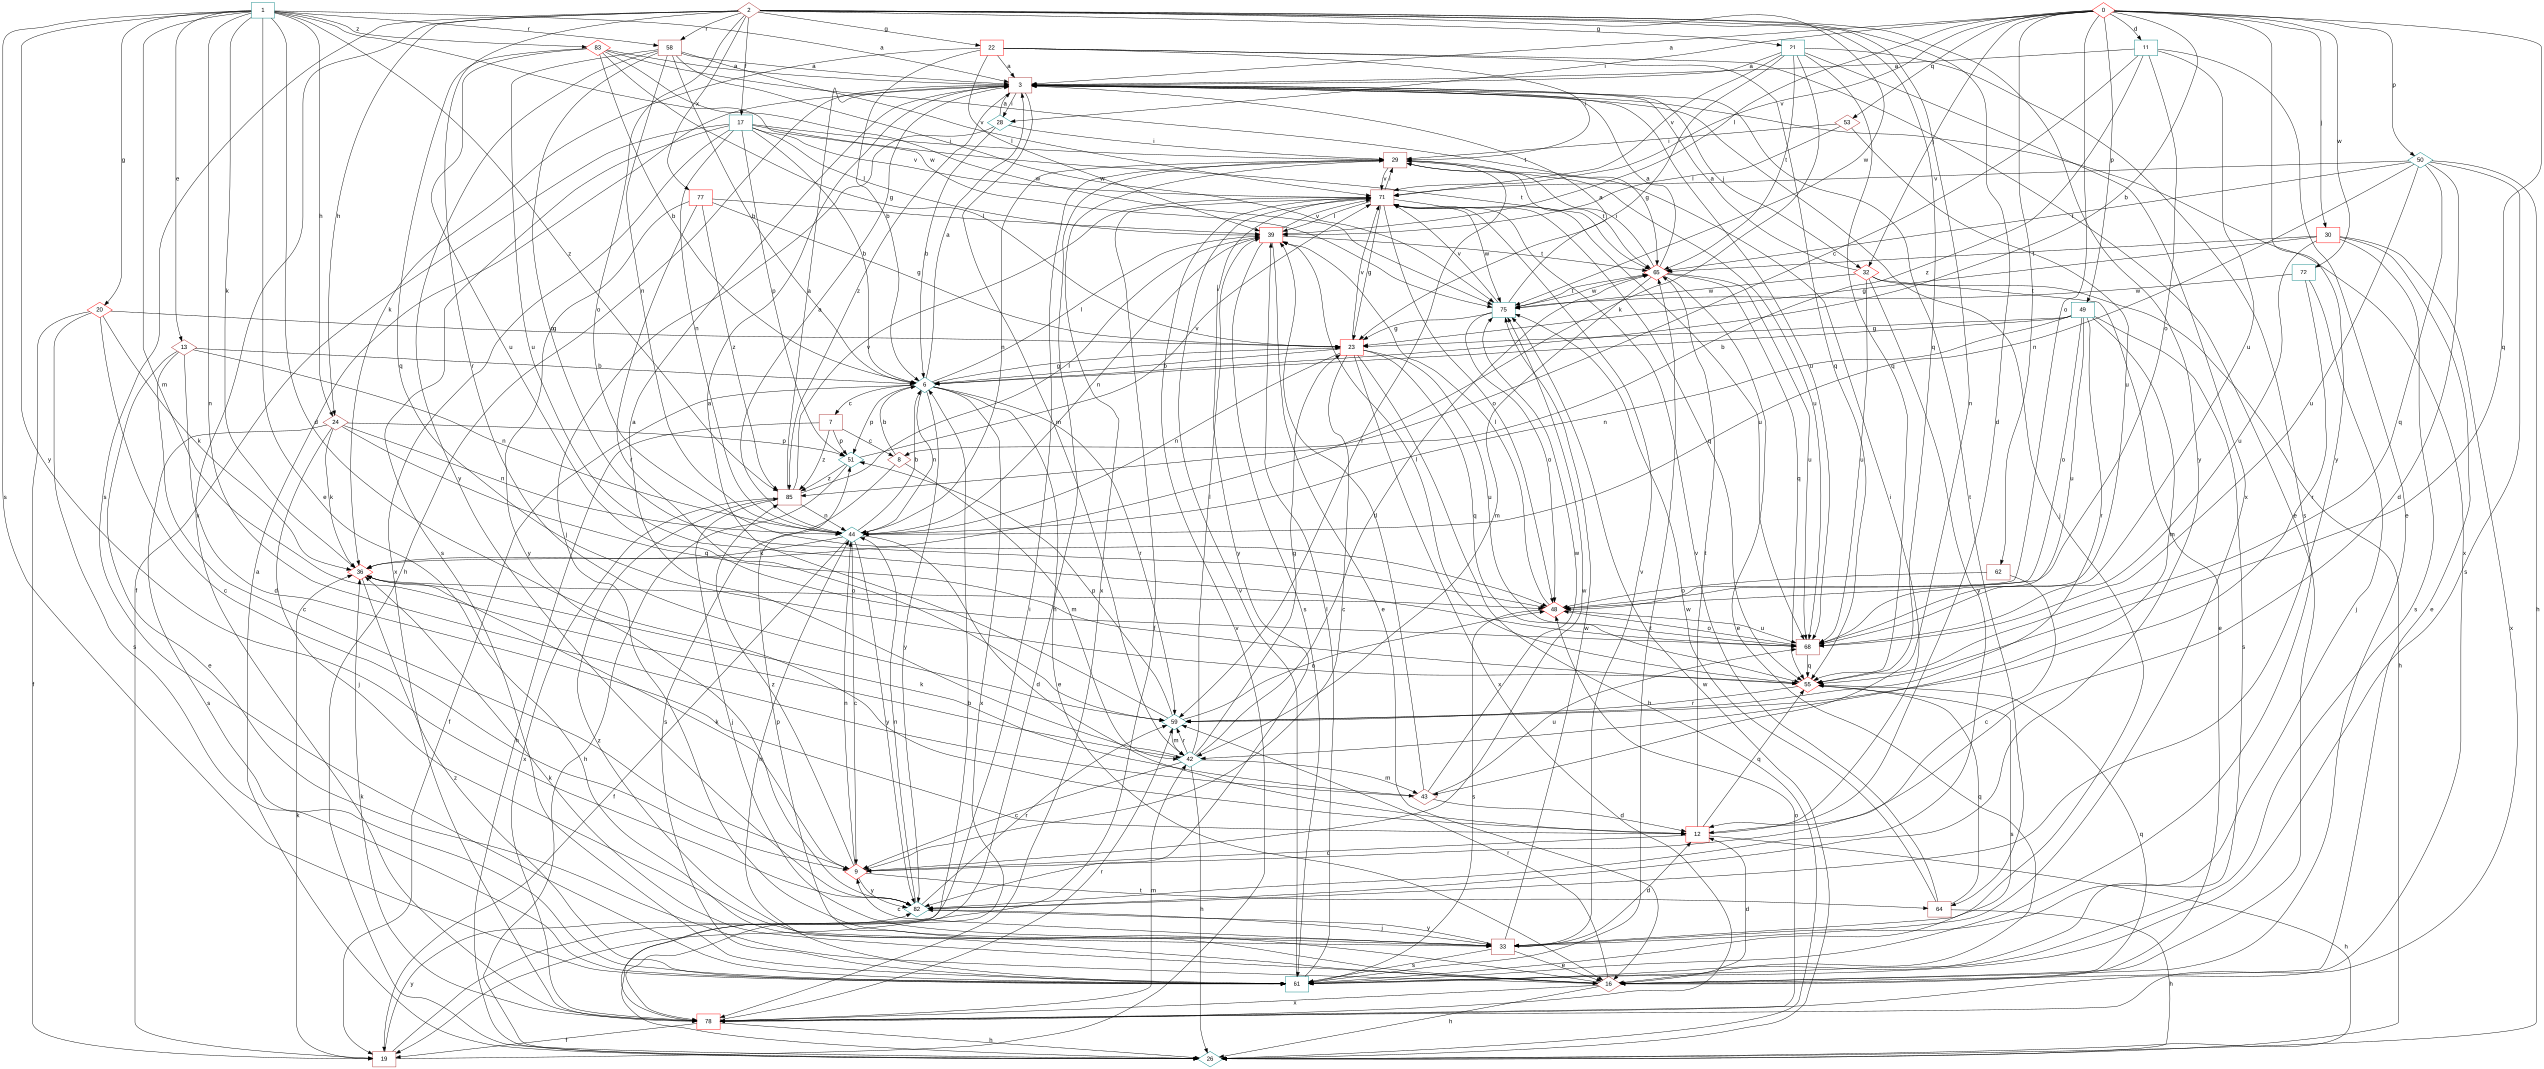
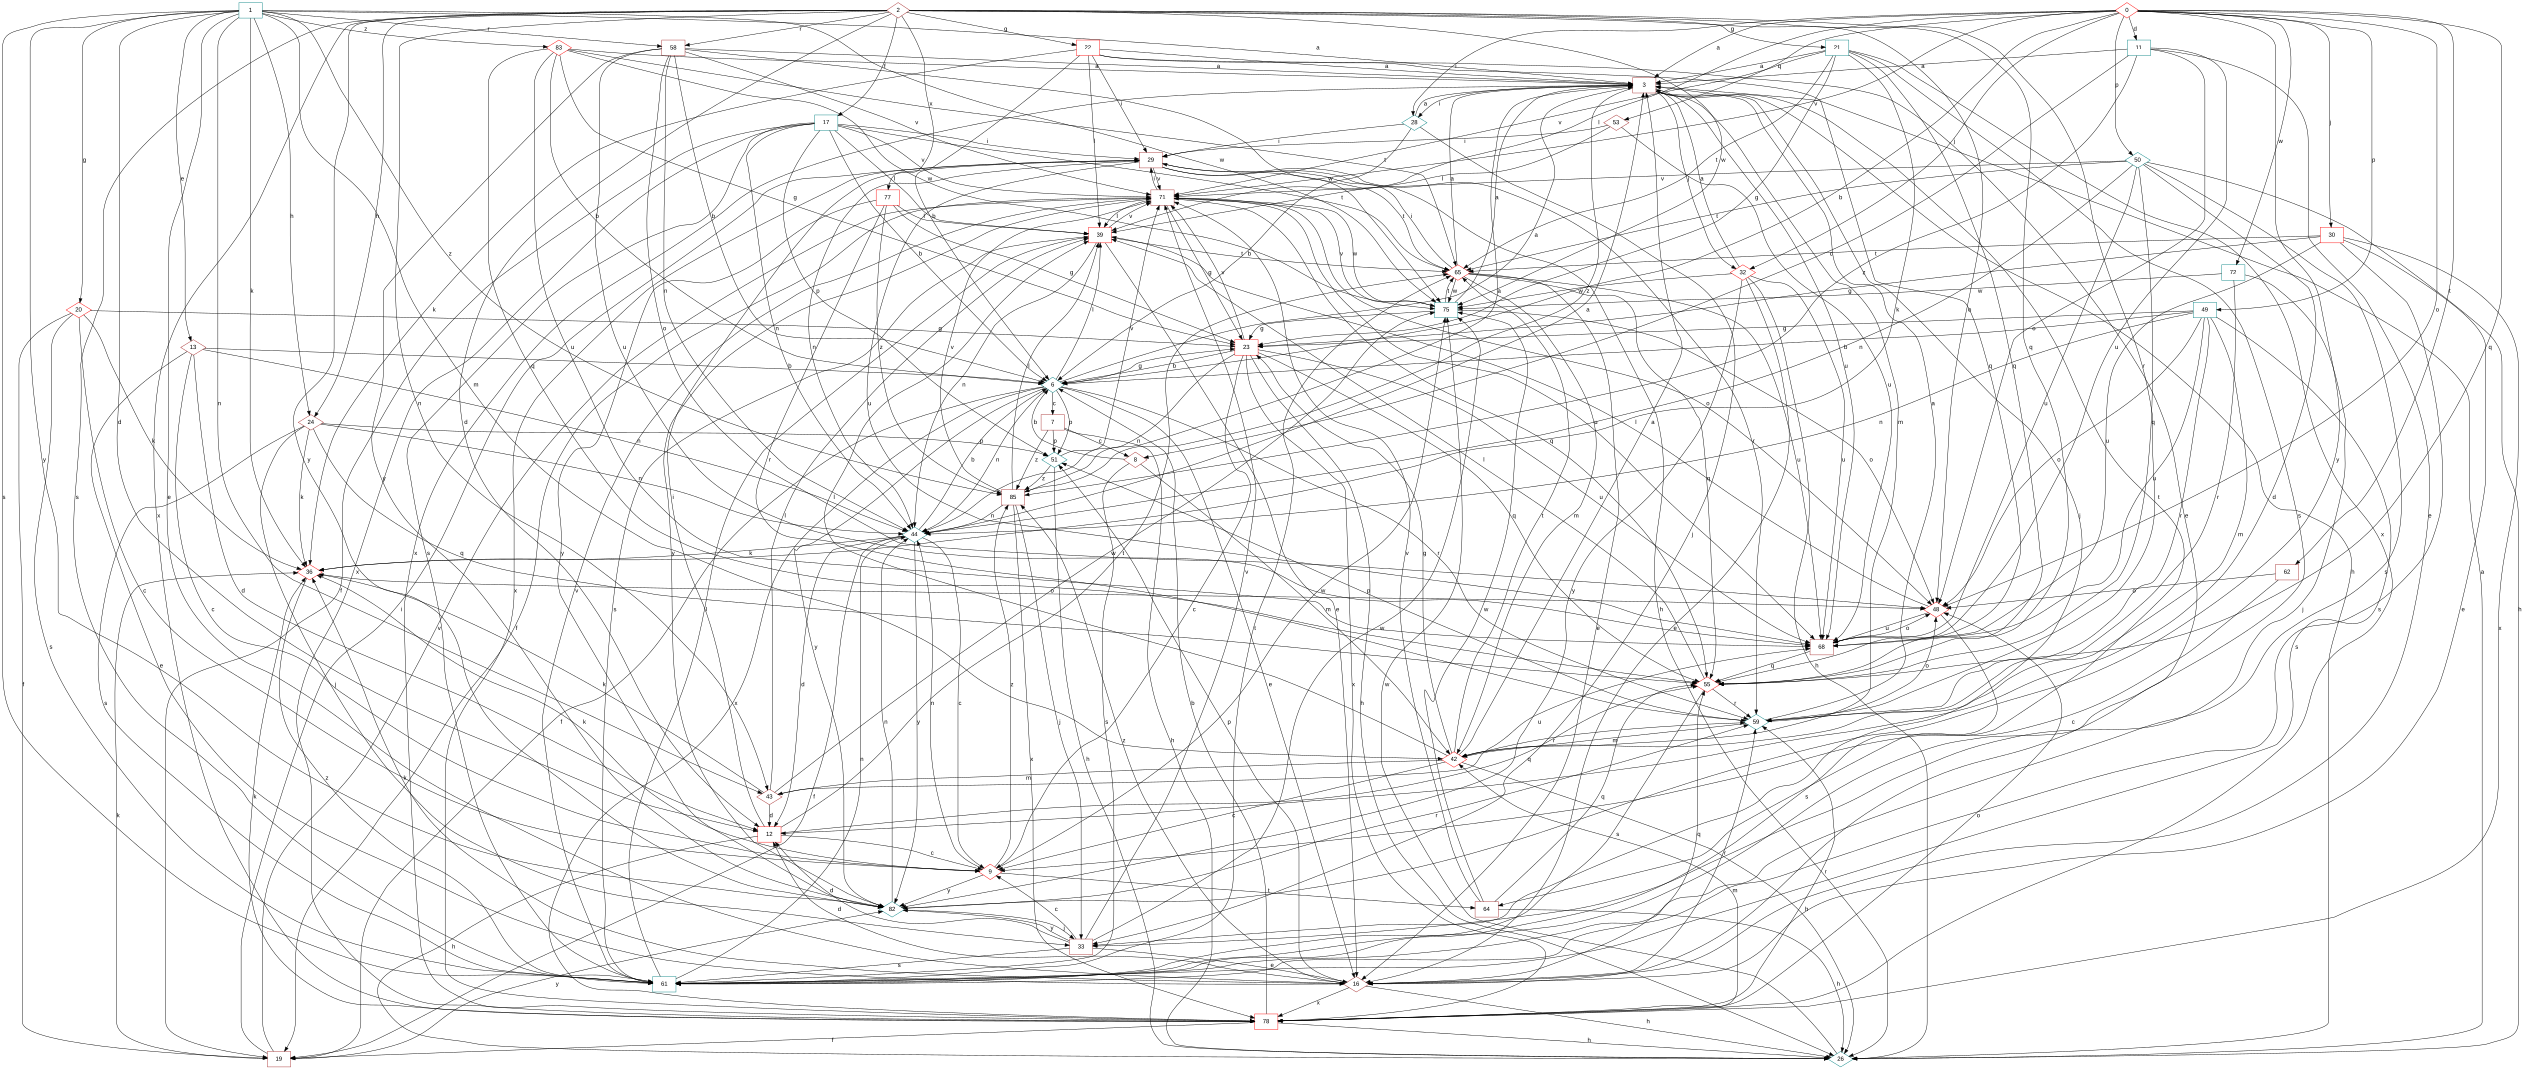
(2195, 630) -> (2263, 763)
(1190, 760) -> (1454, 760)
